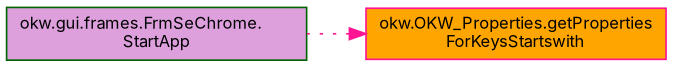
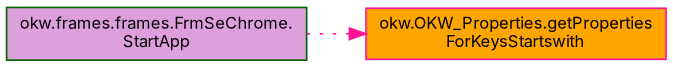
(157, 34) -> (157, 34)
